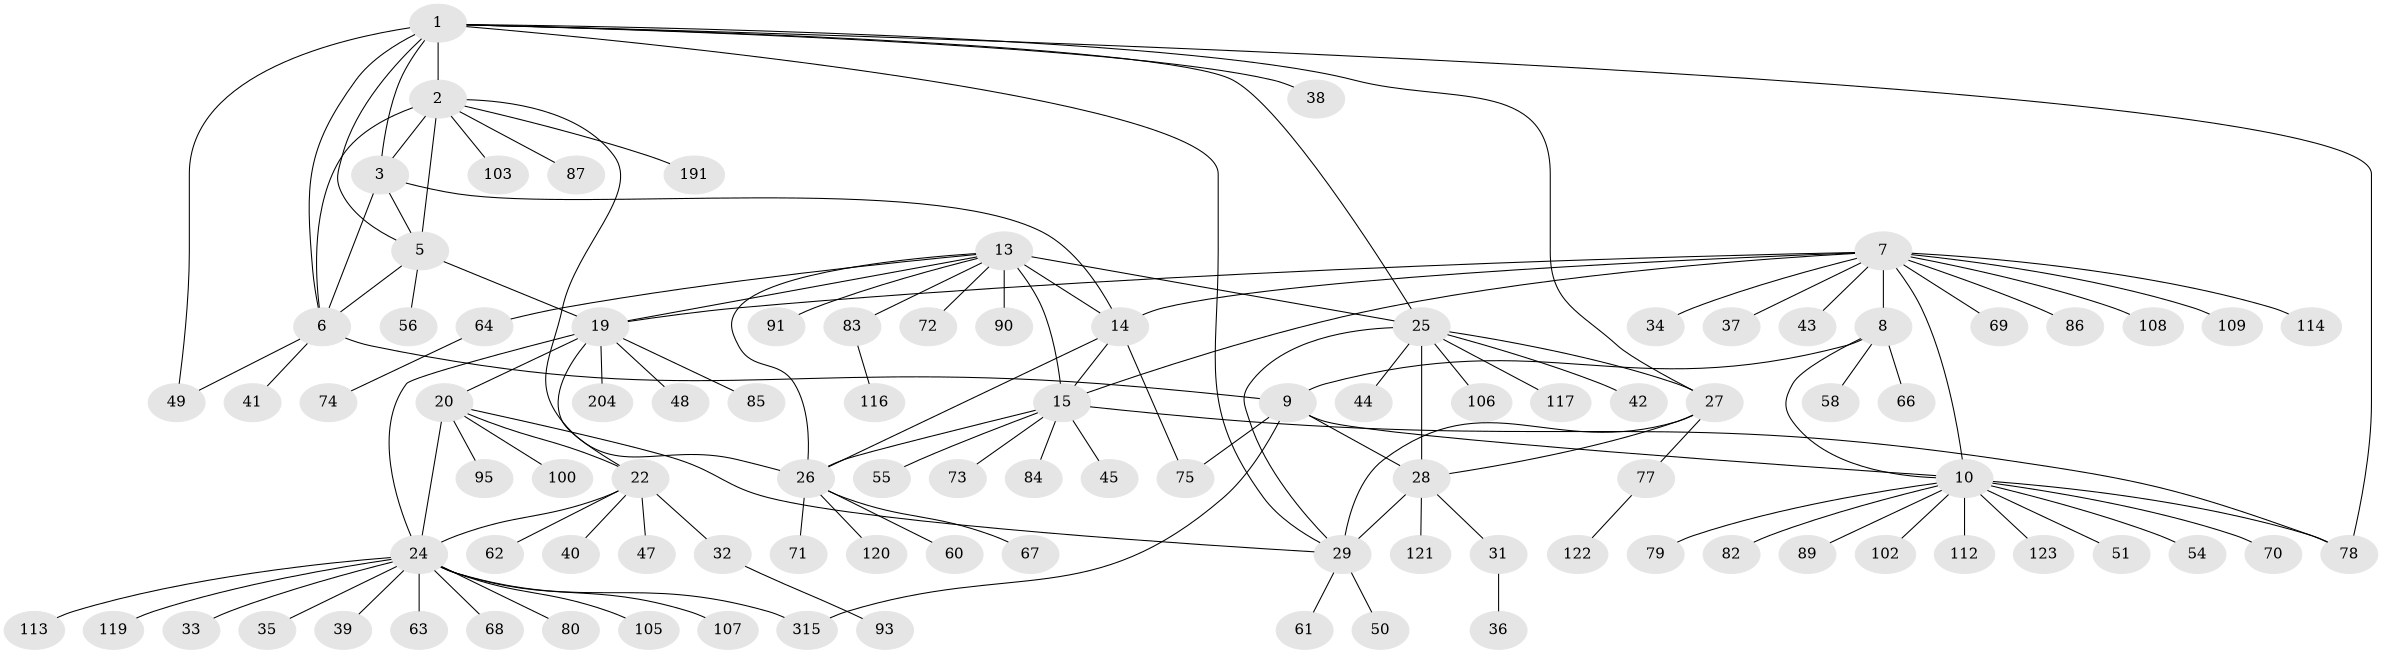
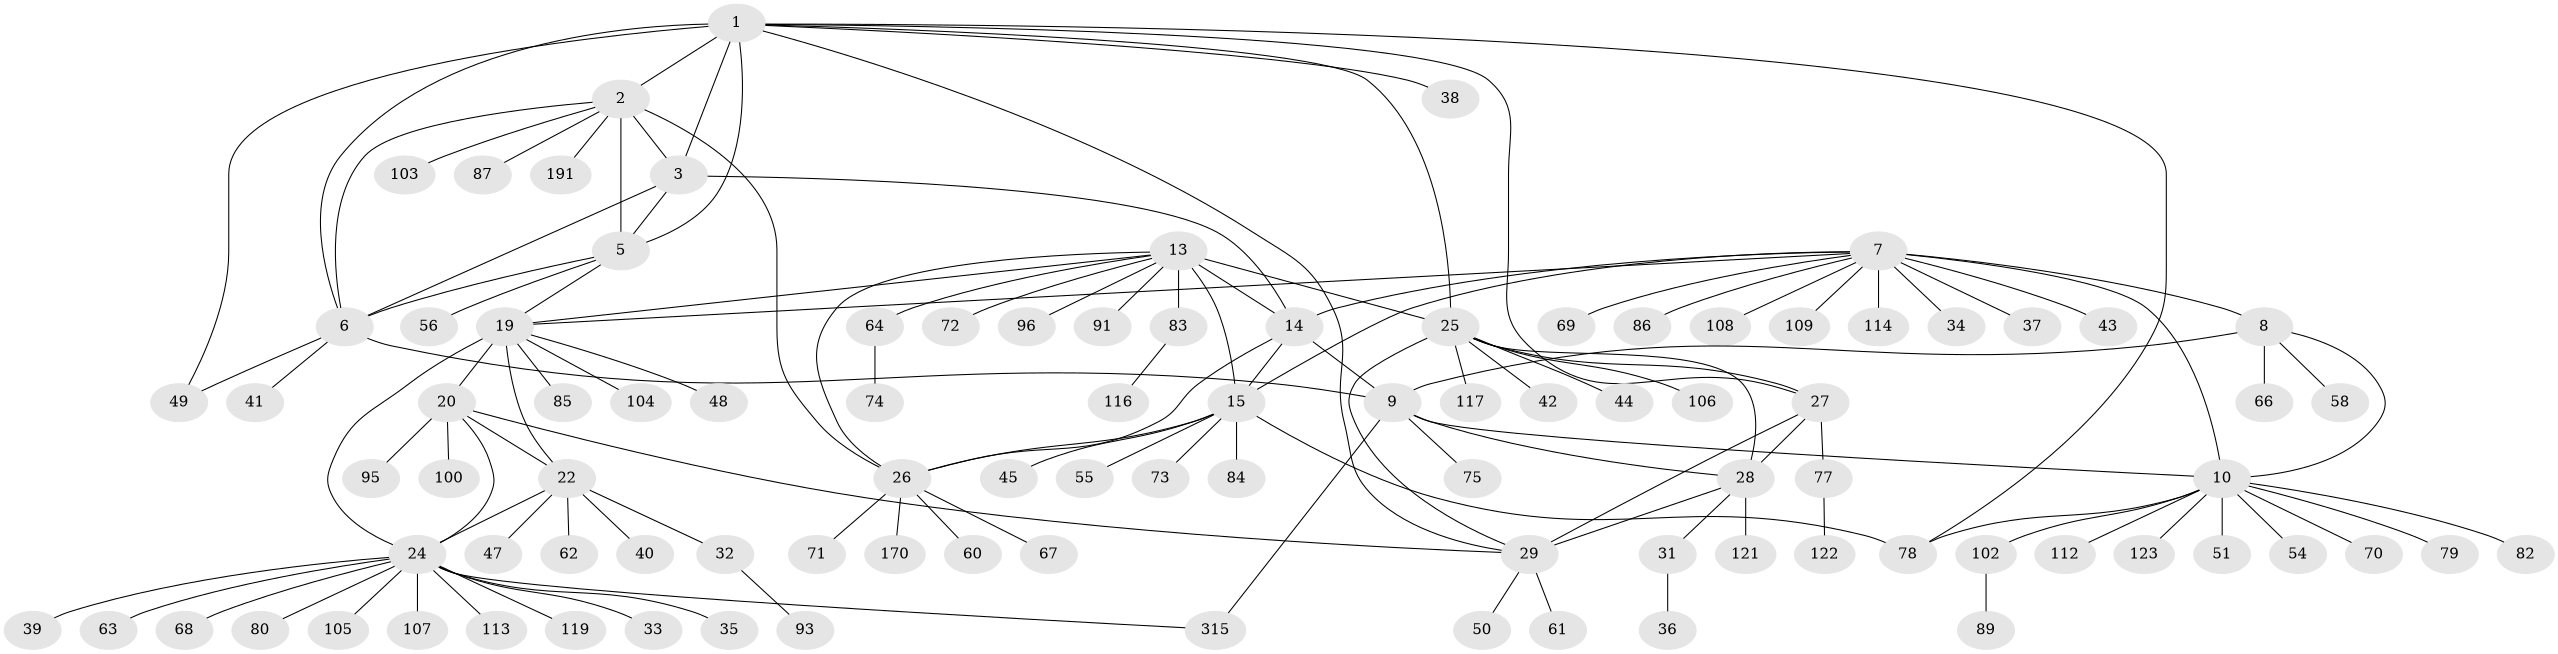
(1004, 327) -> (1027, 327)
(603, 403) -> (641, 403)
(1153, 403) -> (1348, 368)
(1886, 517) -> (1986, 593)
(877, 554) -> (895, 554)
